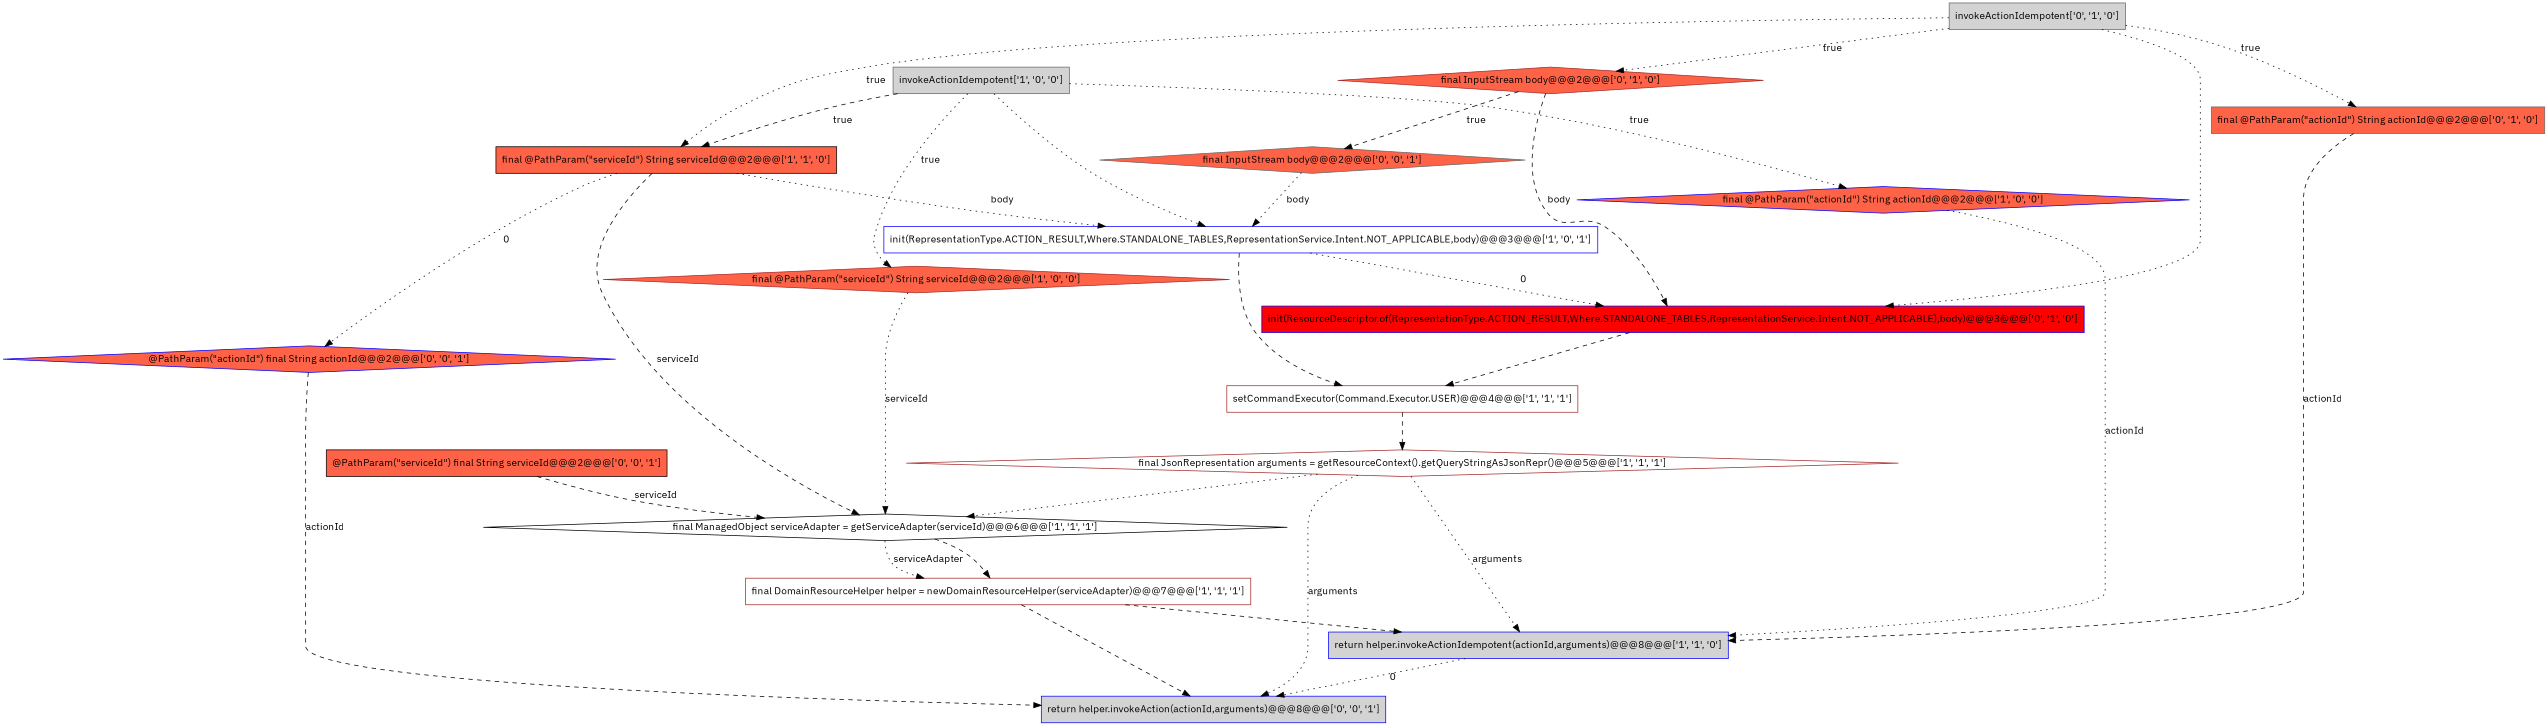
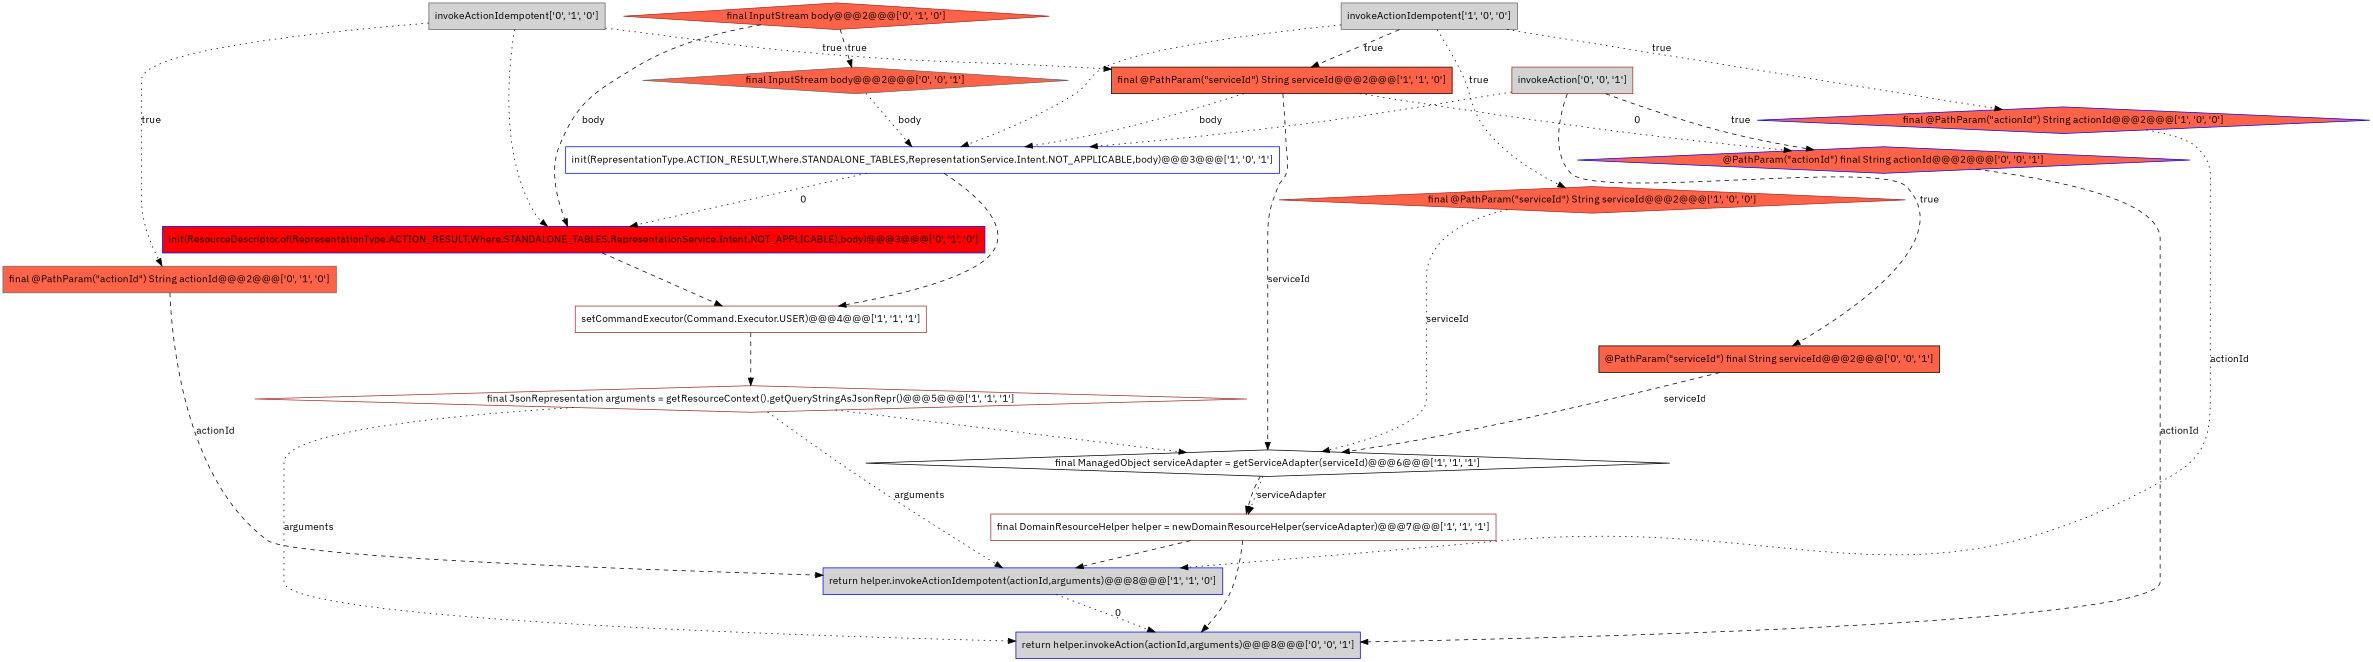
(1786, 49) -> none
none -> (1572, 80)
